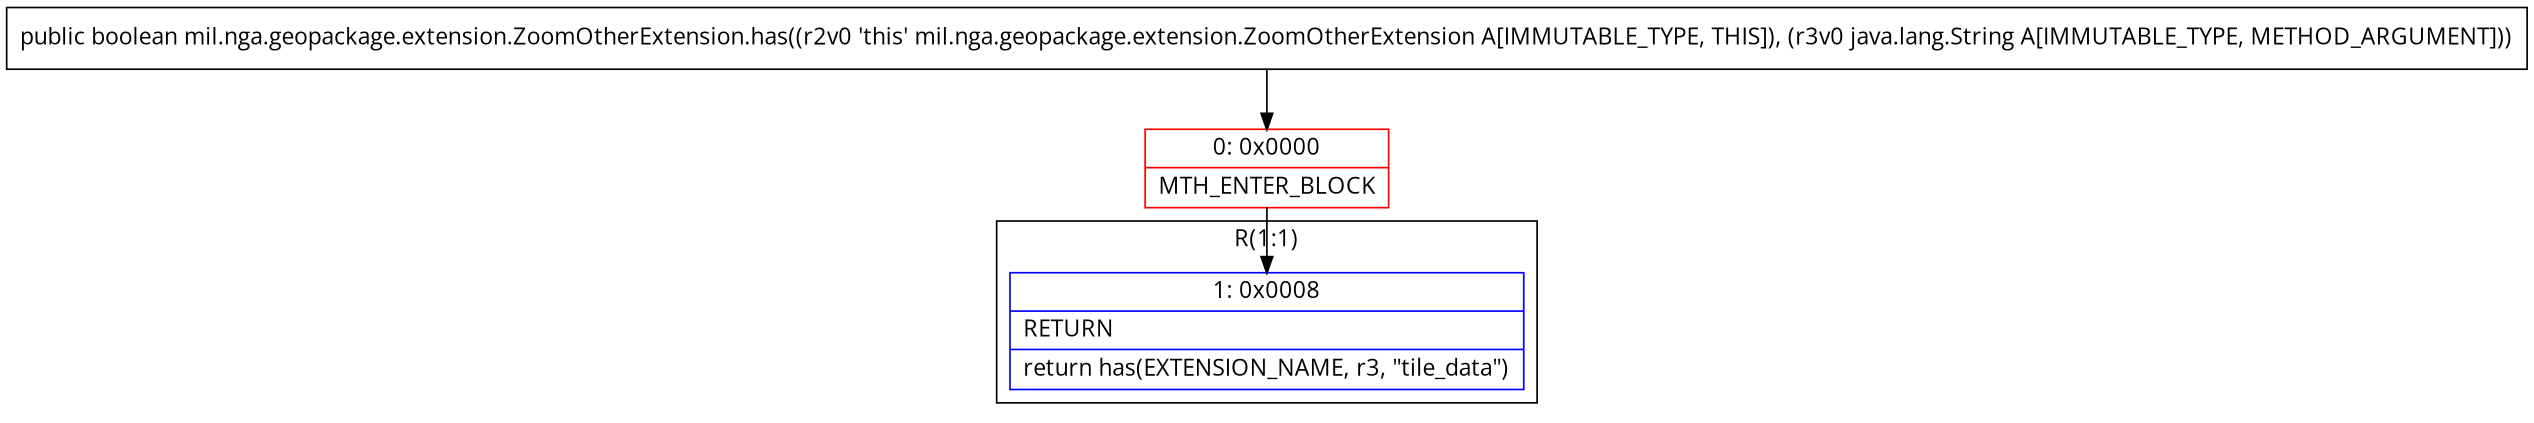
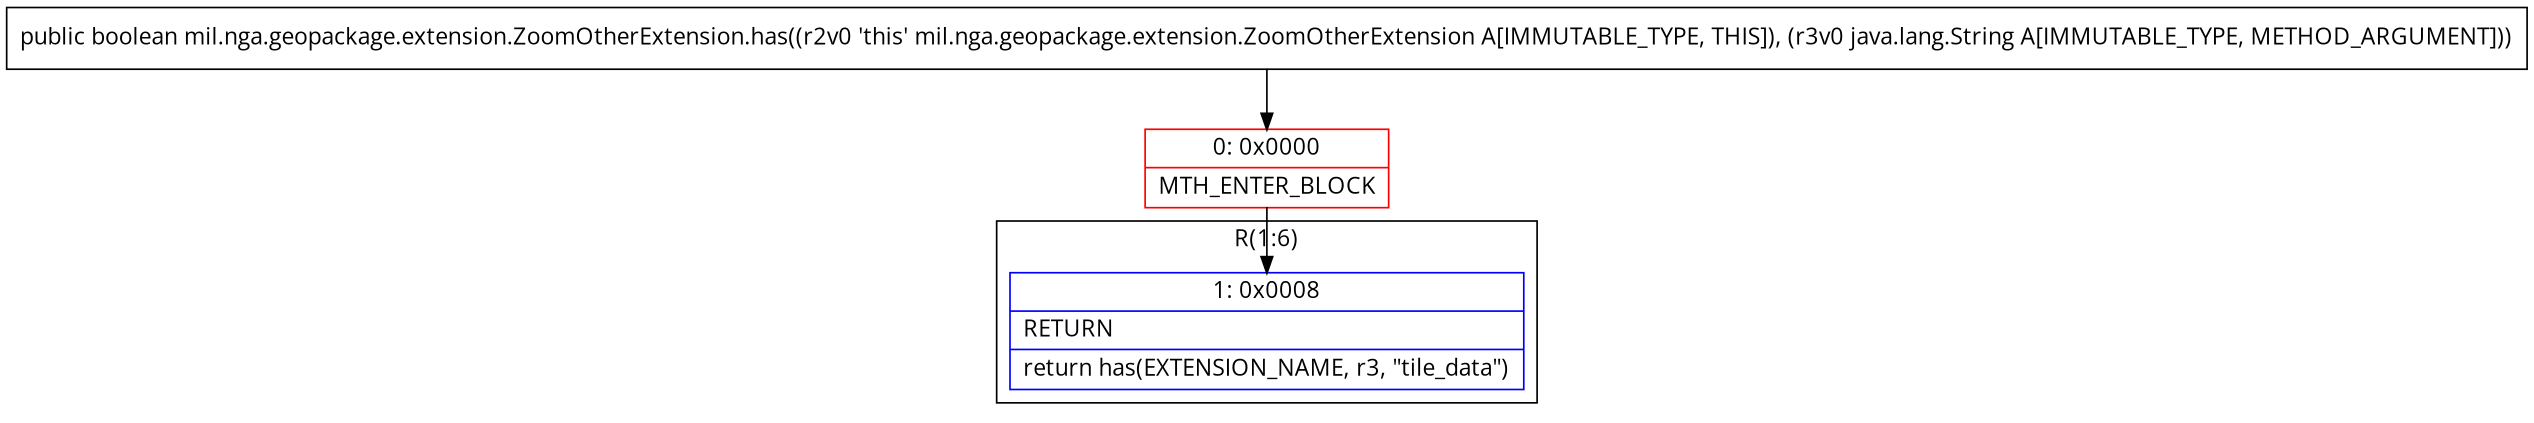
(1267, 240) -> (1267, 240)
